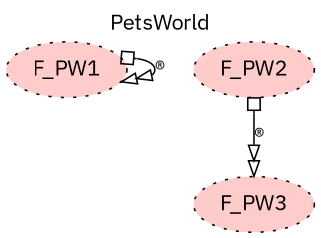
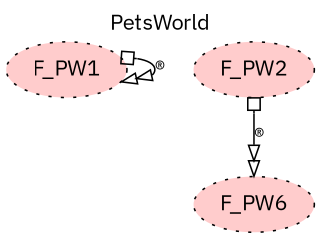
(254, 204) -> (254, 204)
